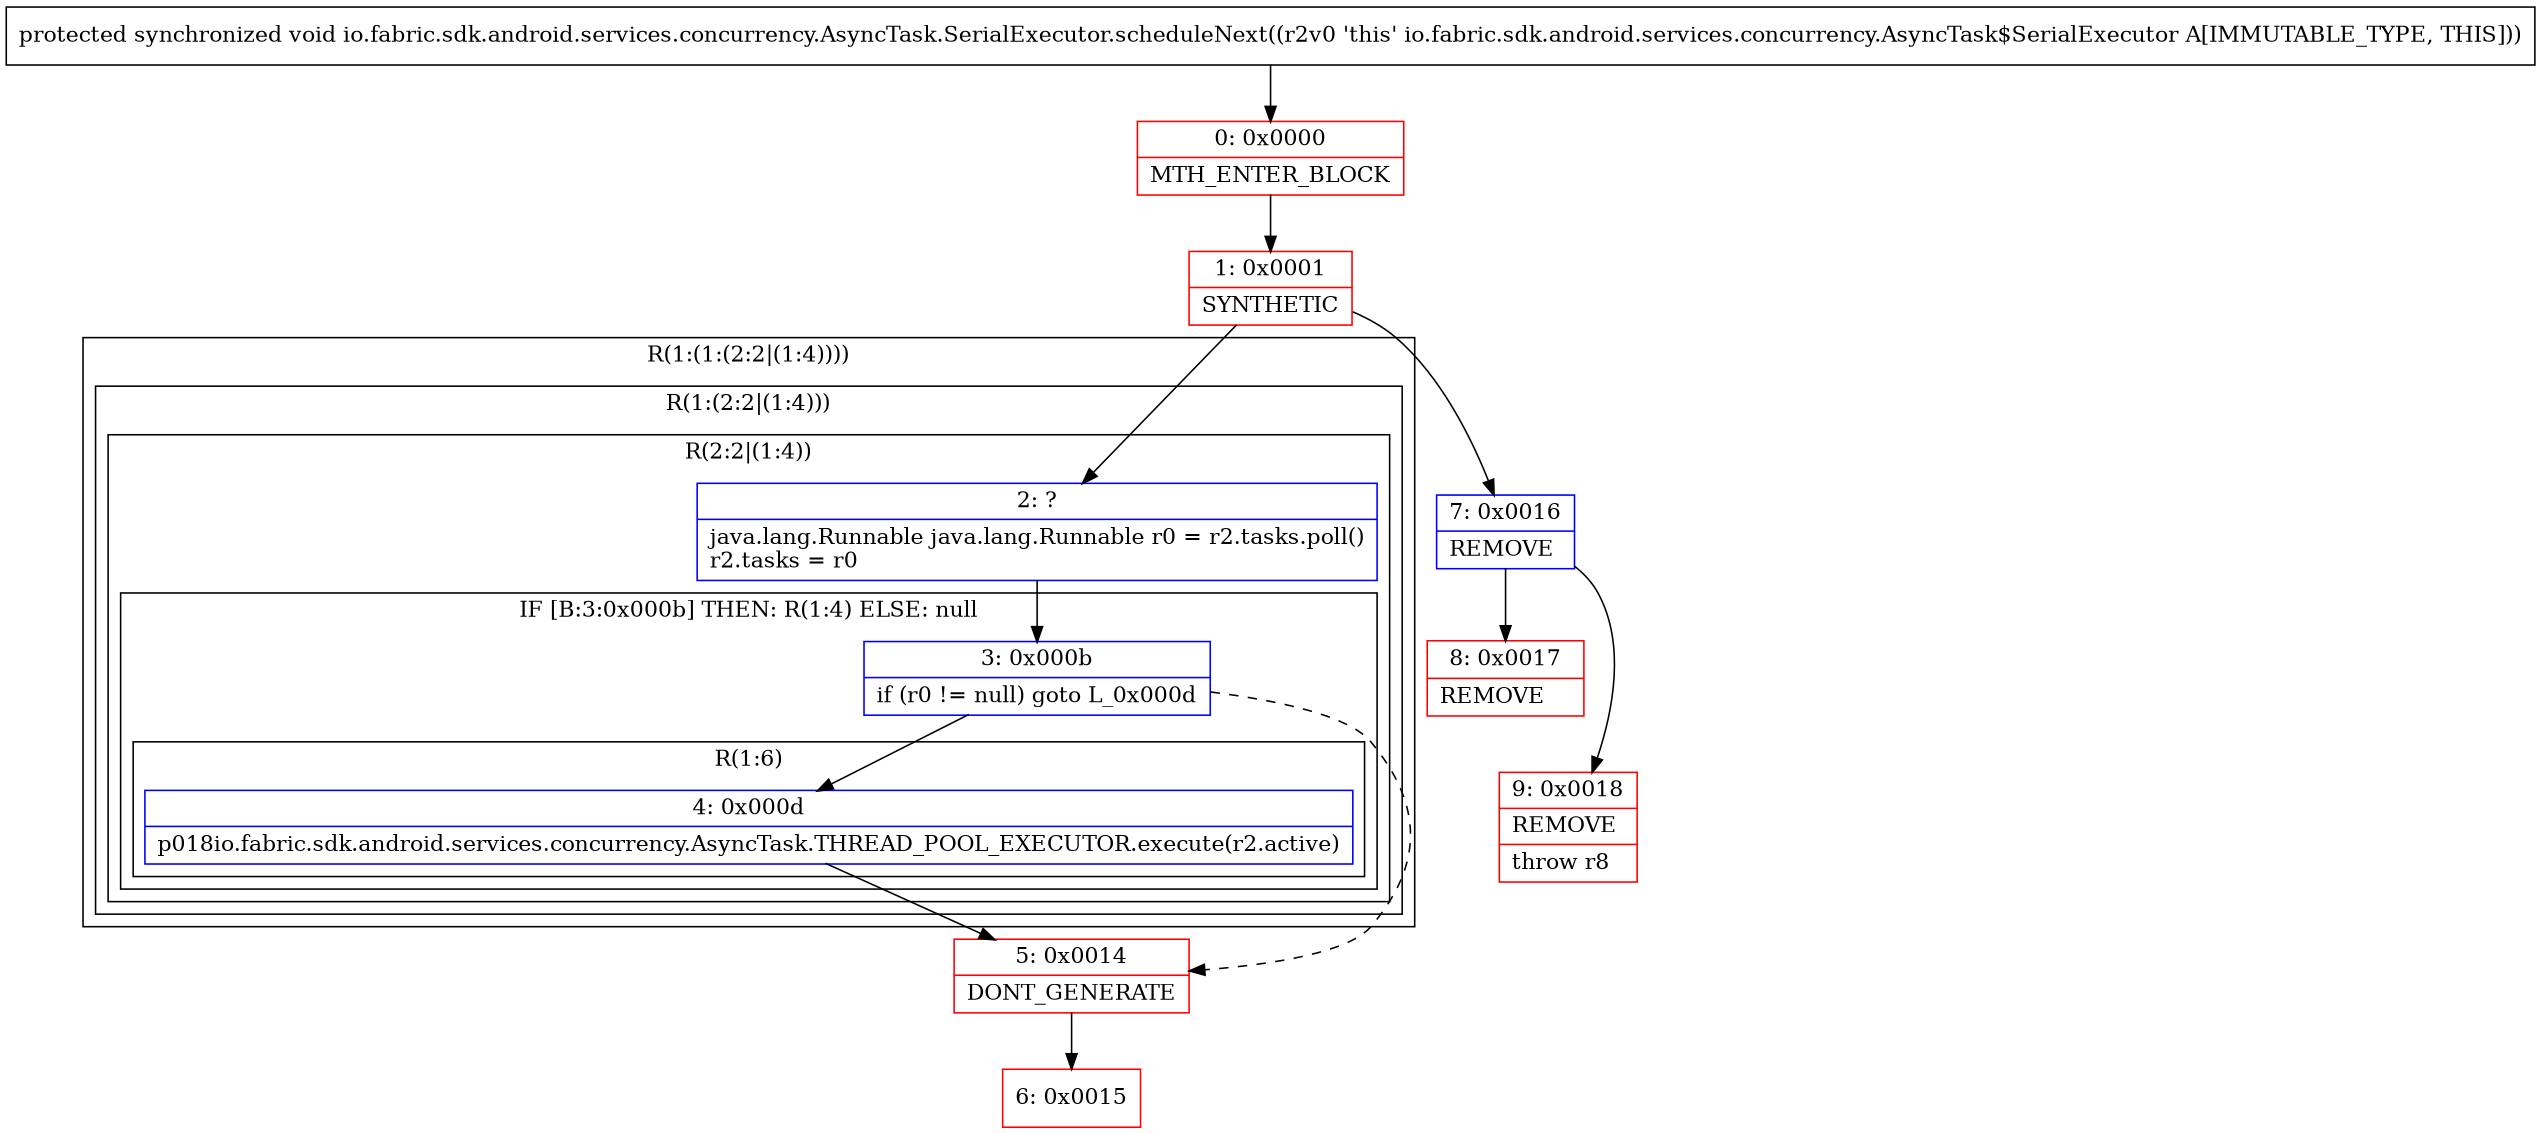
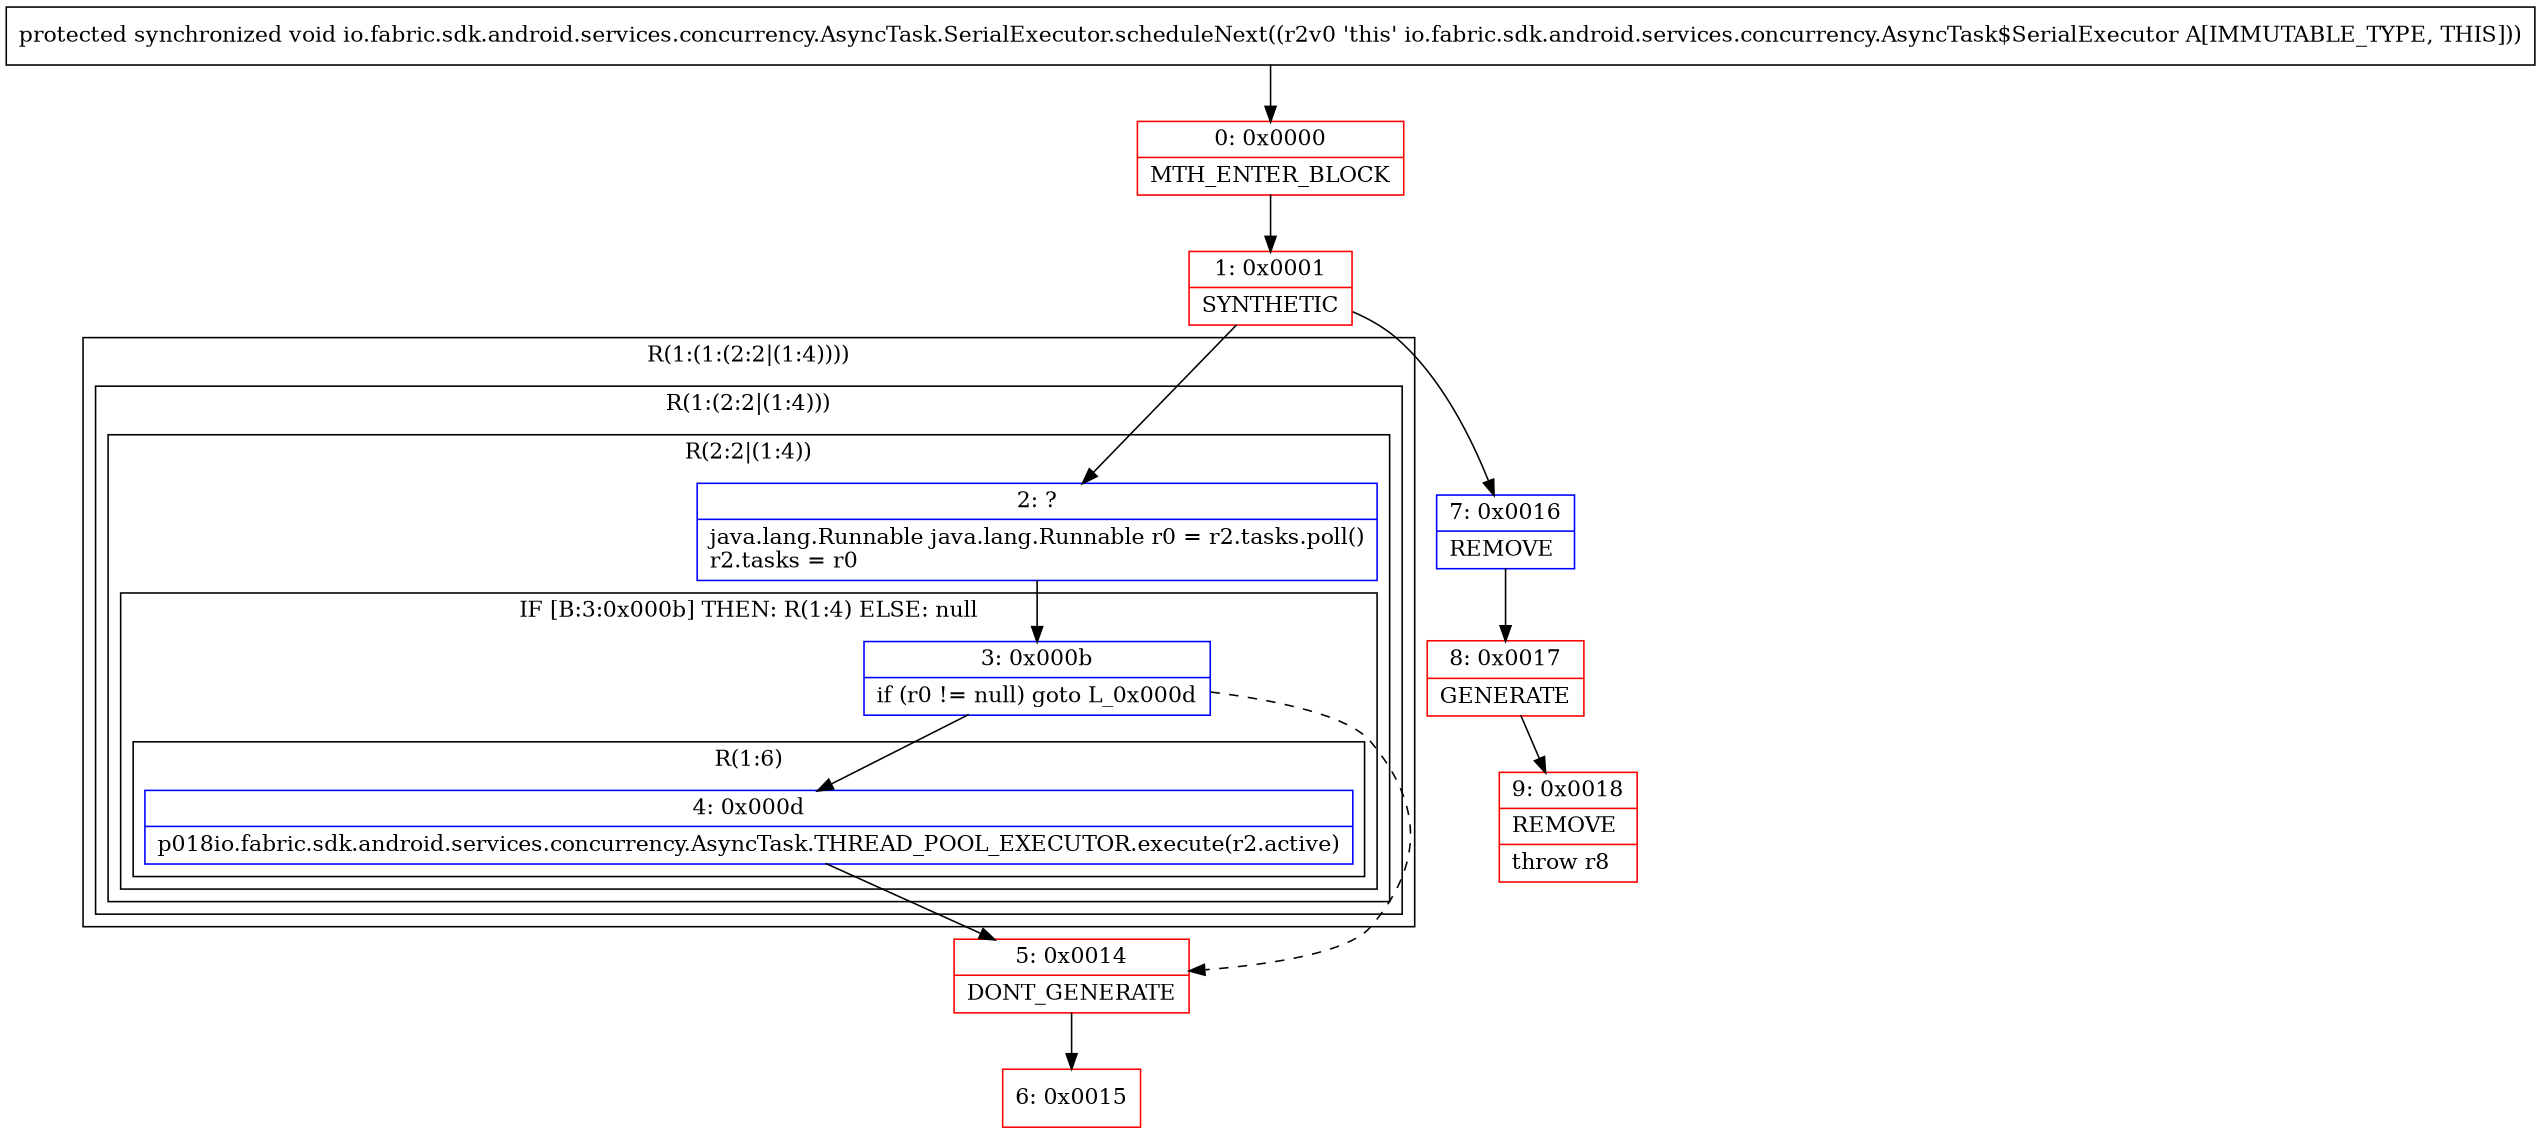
(1614, 657) -> (1530, 737)
(1492, 696) -> (1506, 696)
